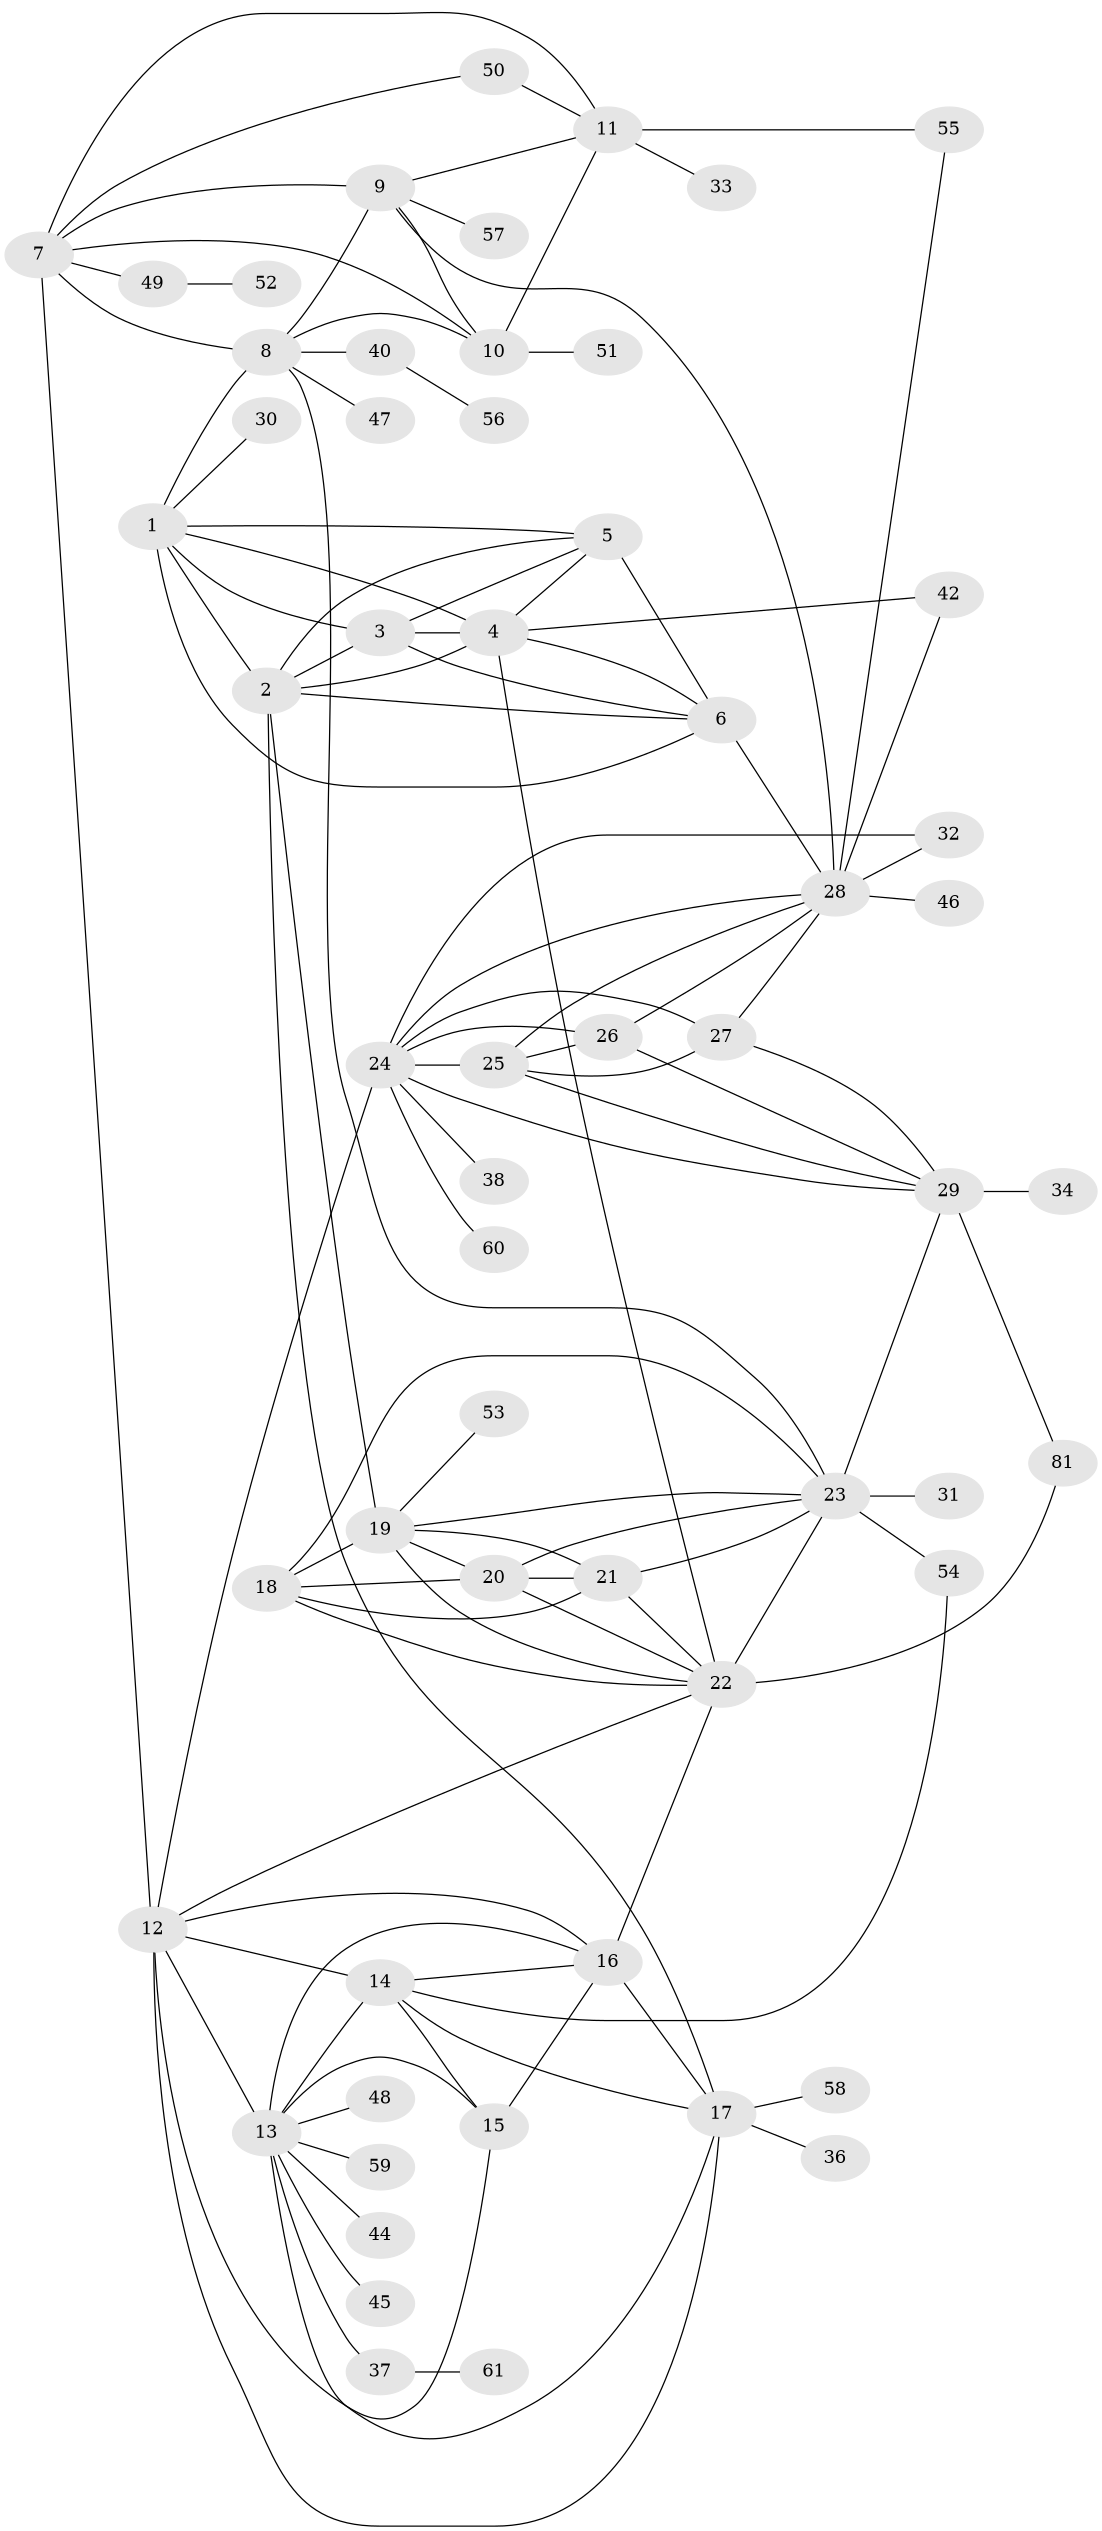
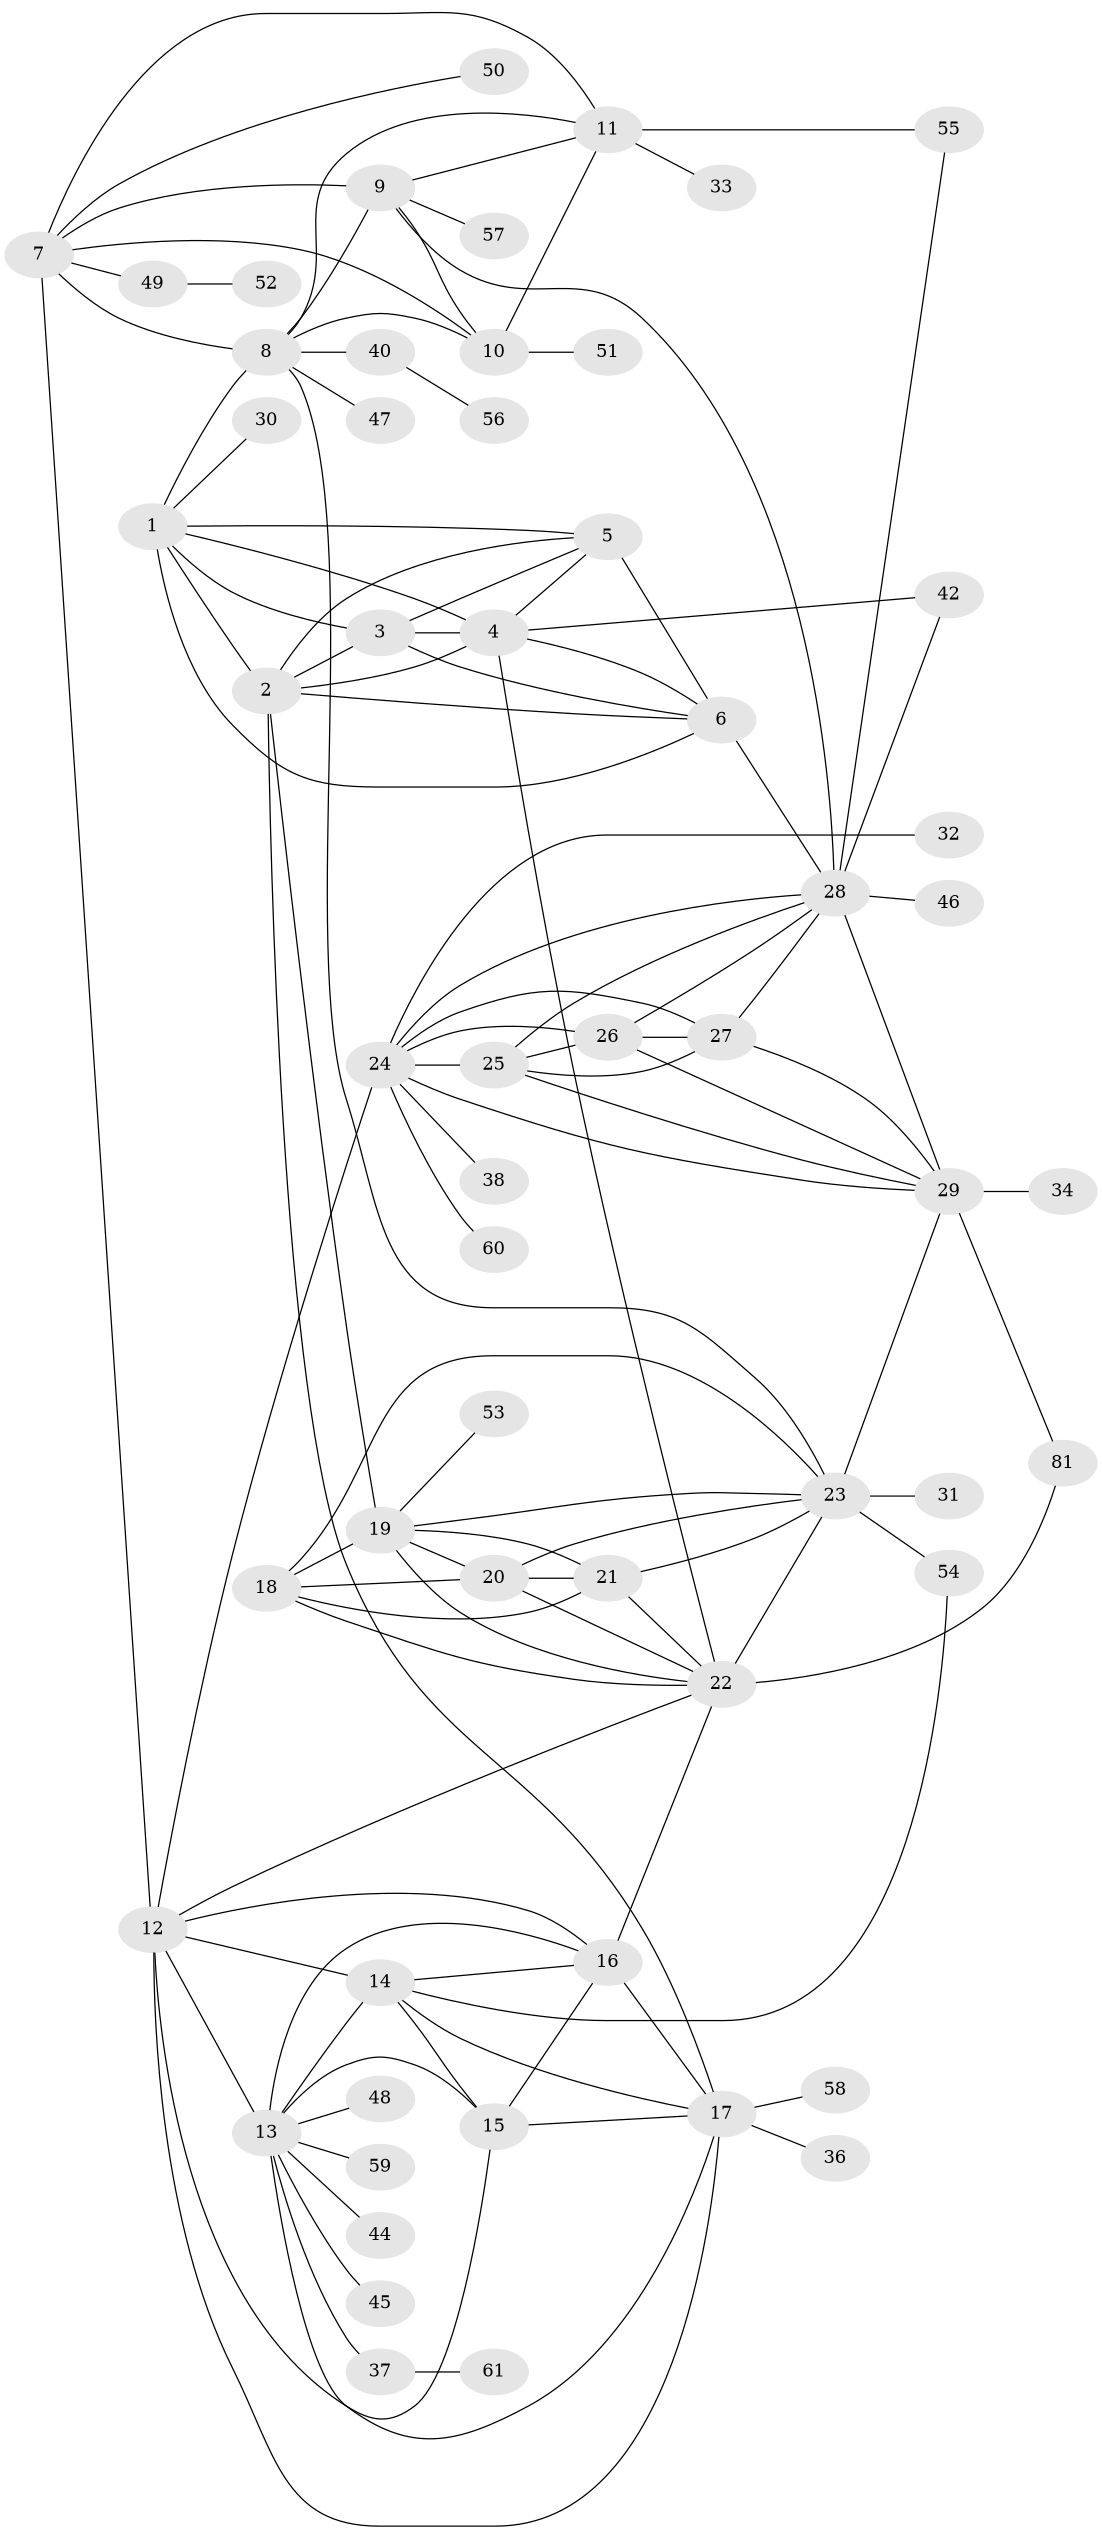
(551, 101) -> (364, 142)
(892, 864) -> (892, 1042)
none -> (665, 1037)
none -> (608, 2120)
